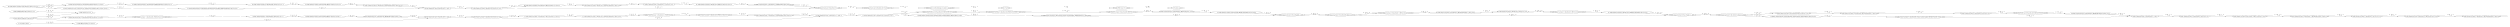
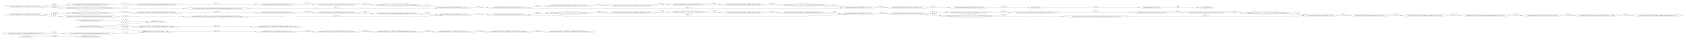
(828, 15) -> none
(268, 17) -> none
